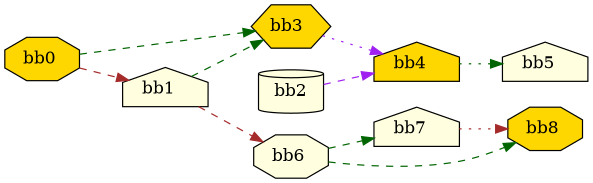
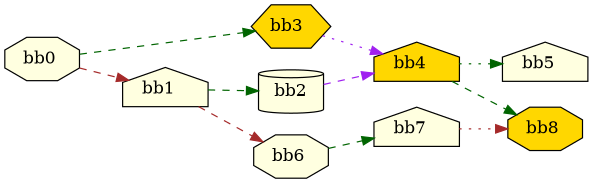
(42, 59) -> (42, 59)
(222, 61) -> (227, 90)
(418, 166) -> (479, 95)
